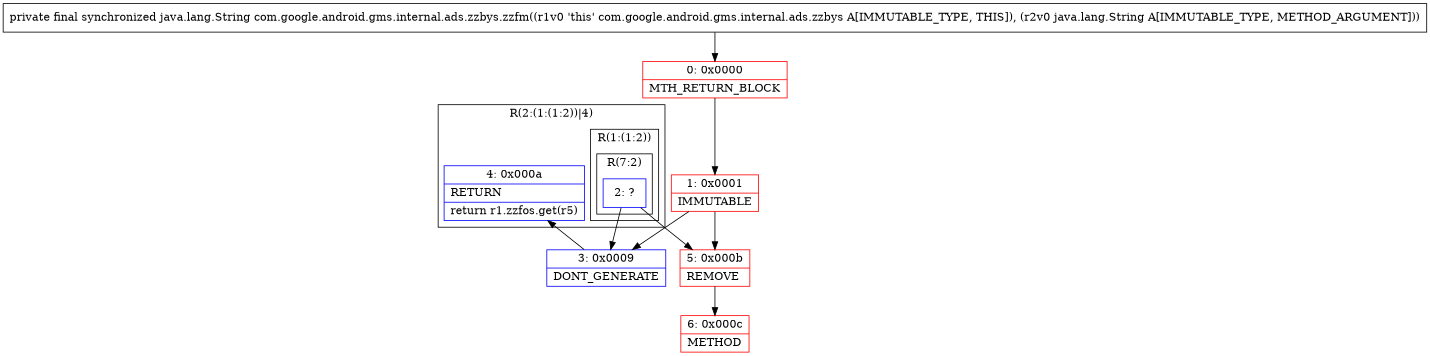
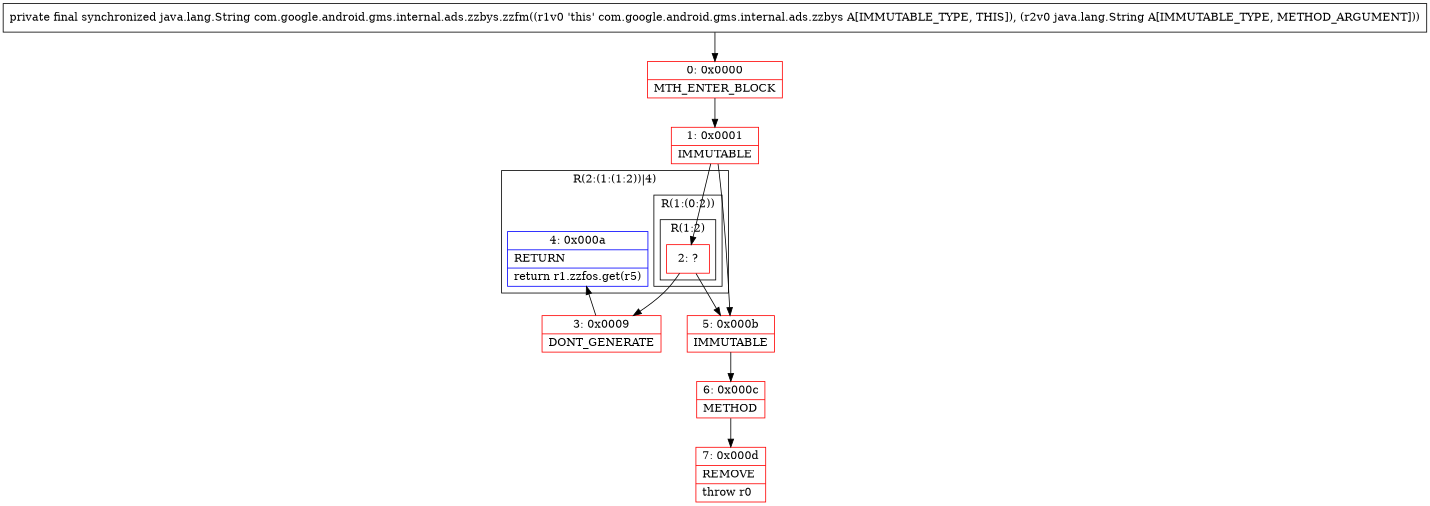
(715, 88) -> (715, 88)
(625, 138) -> (688, 204)
(625, 163) -> (688, 229)
(625, 193) -> (688, 259)
(670, 224) -> (702, 200)
(606, 268) -> (602, 334)
(713, 277) -> (731, 343)
none -> (731, 475)
